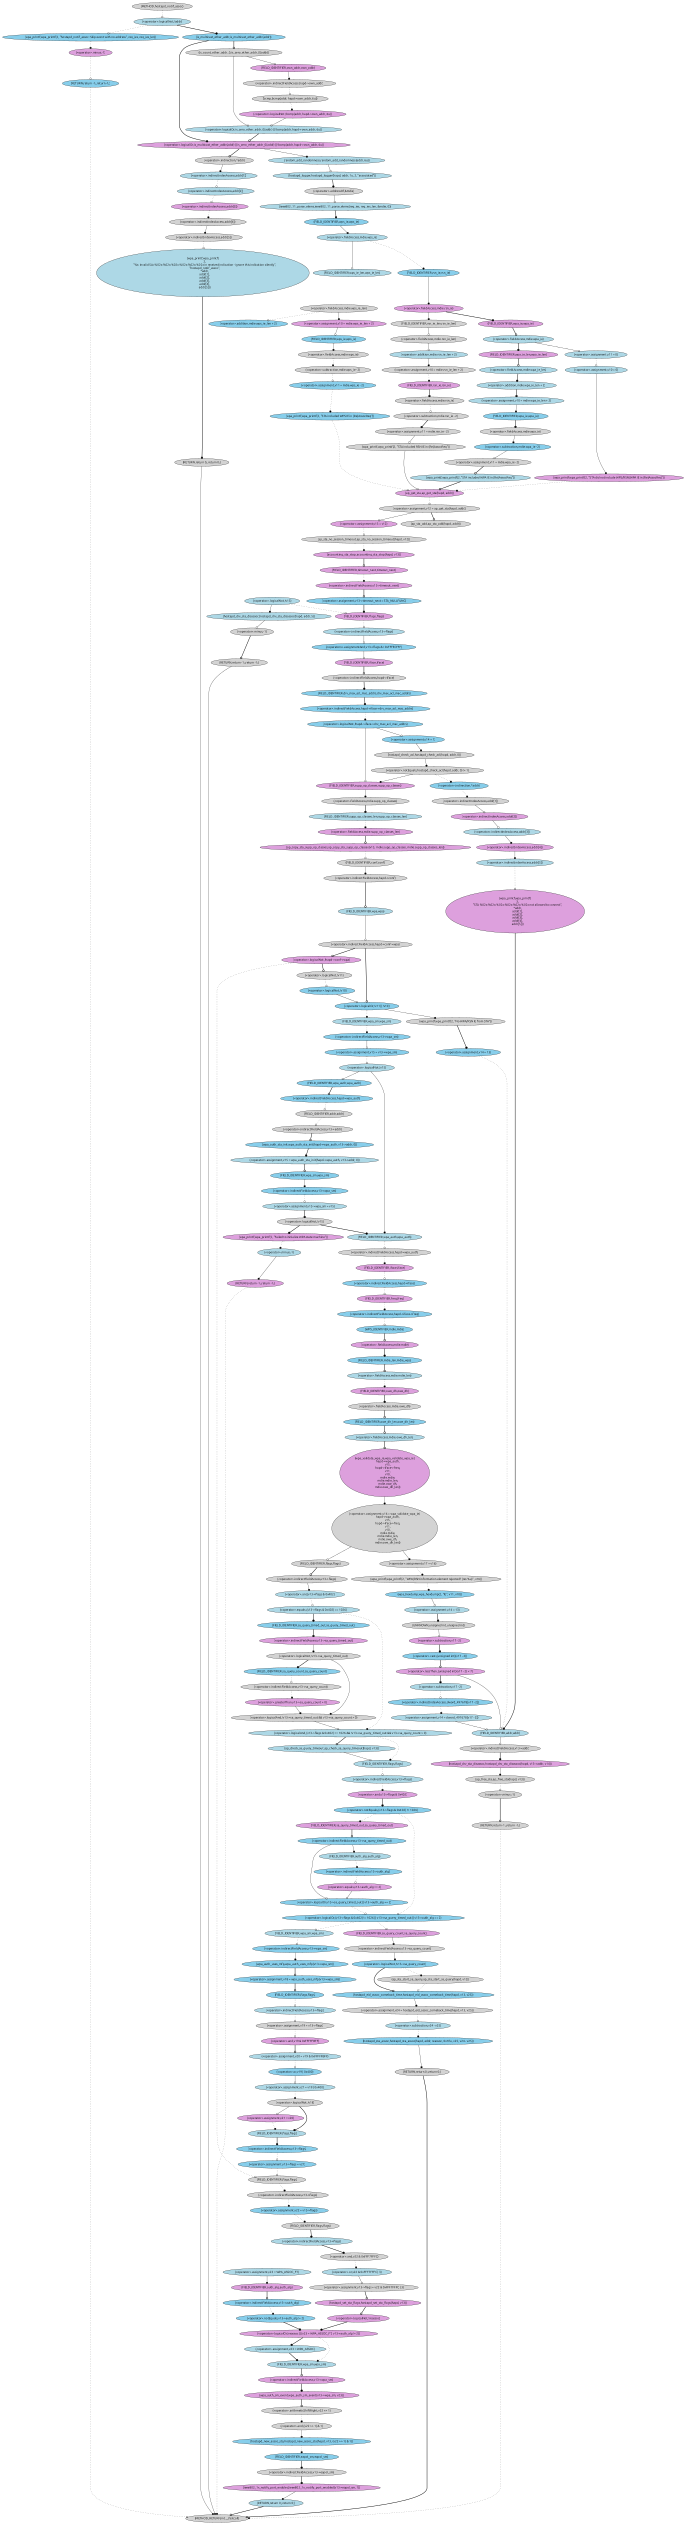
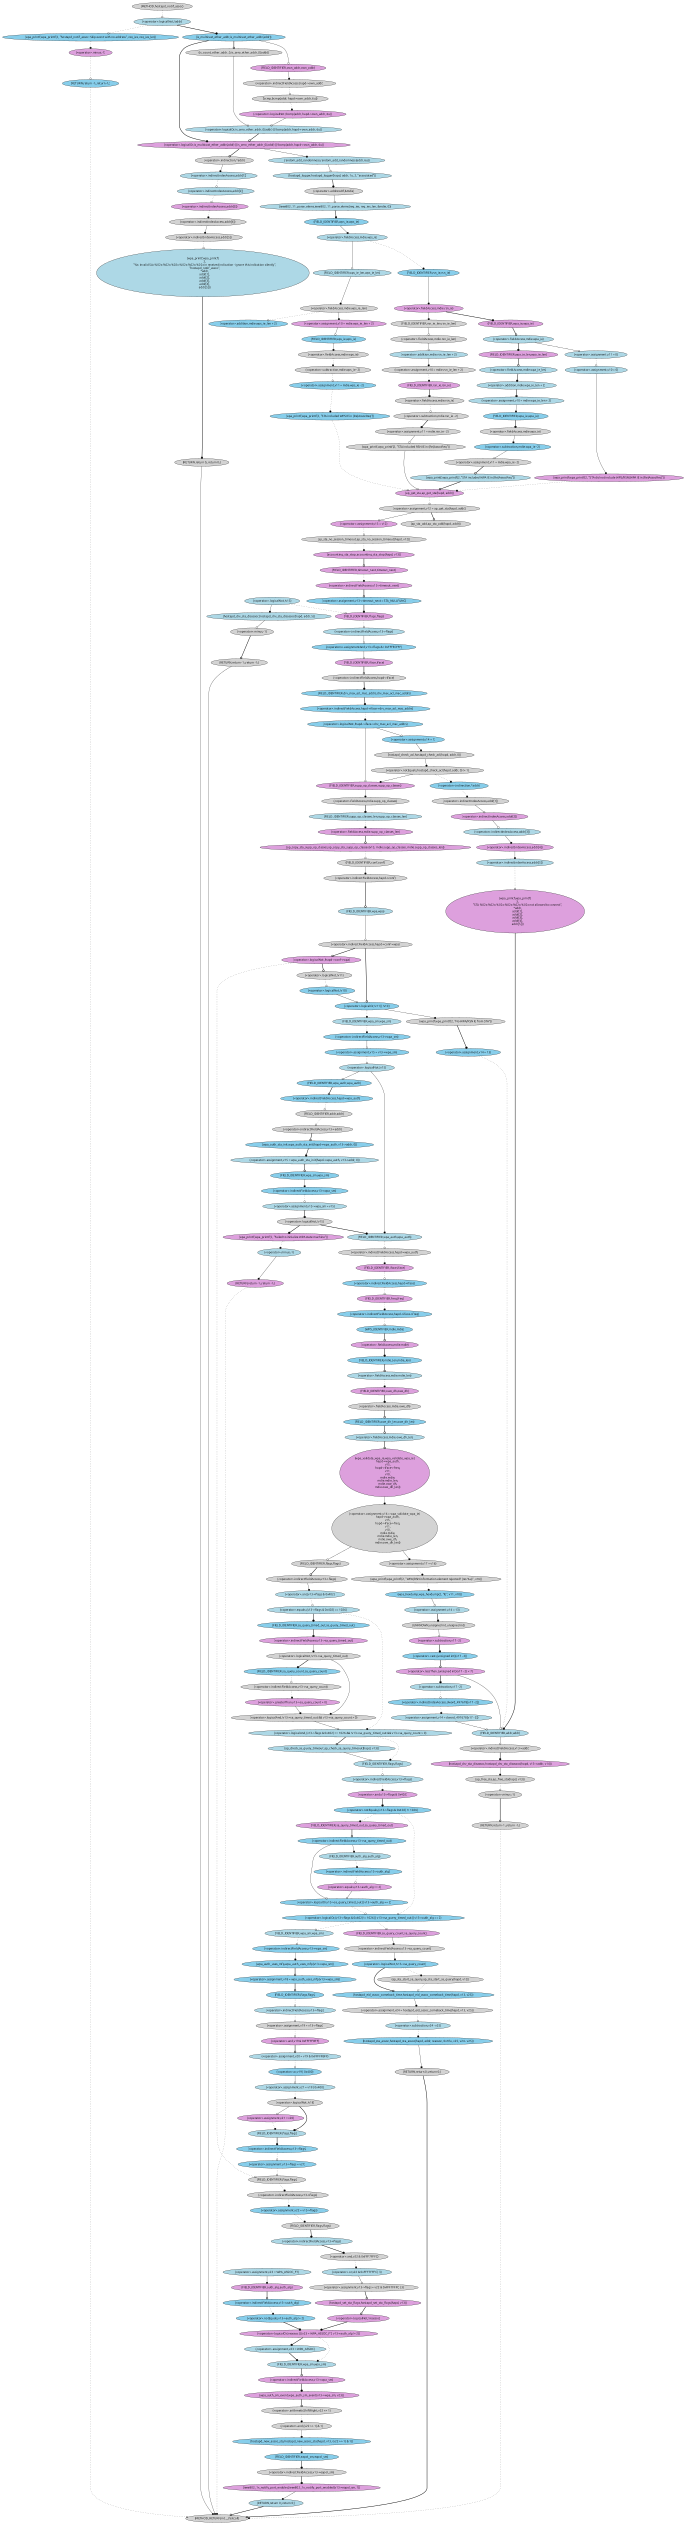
(260, 60) -> (279, 46)
none -> (346, 290)
(385, 1360) -> (385, 1360)
